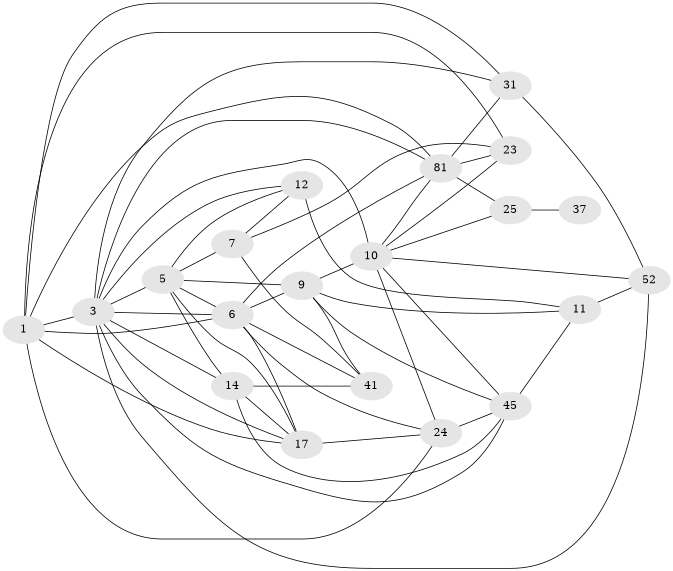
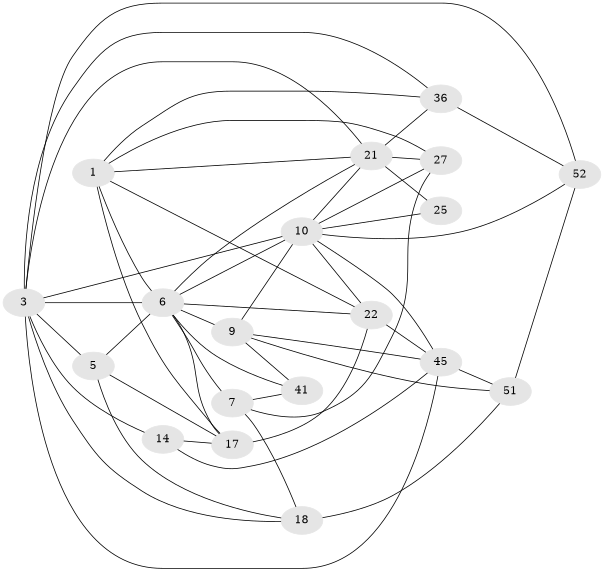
(510, 86) -> (441, 99)
(510, 151) -> (441, 161)
(441, 168) -> (371, 156)
(302, 185) -> (302, 520)
(580, 210) -> none
(198, 262) -> (197, 356)
none -> (232, 267)
(233, 283) -> none
(580, 310) -> (510, 392)
(59, 321) -> none
(194, 334) -> none
(300, 386) -> none
(186, 393) -> none
(441, 433) -> (371, 315)
